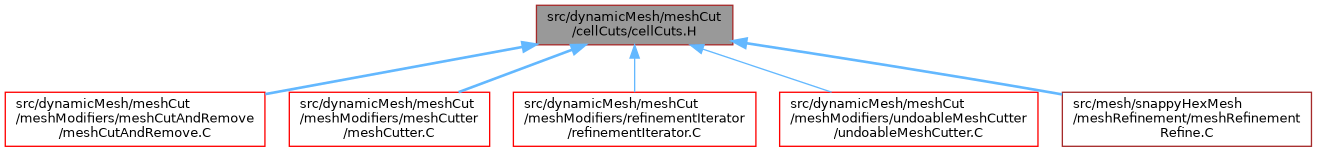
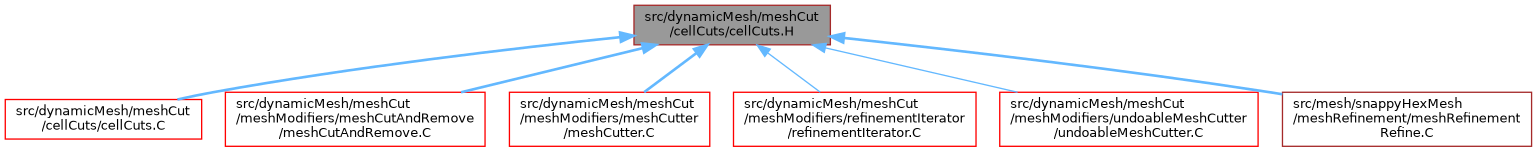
none -> (103, 119)
